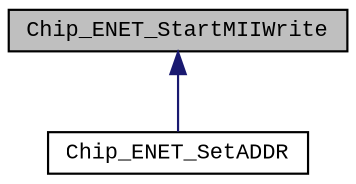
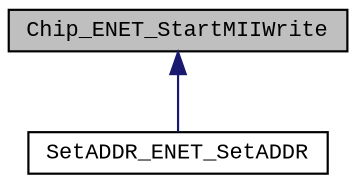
(178, 153) -> (178, 153)
